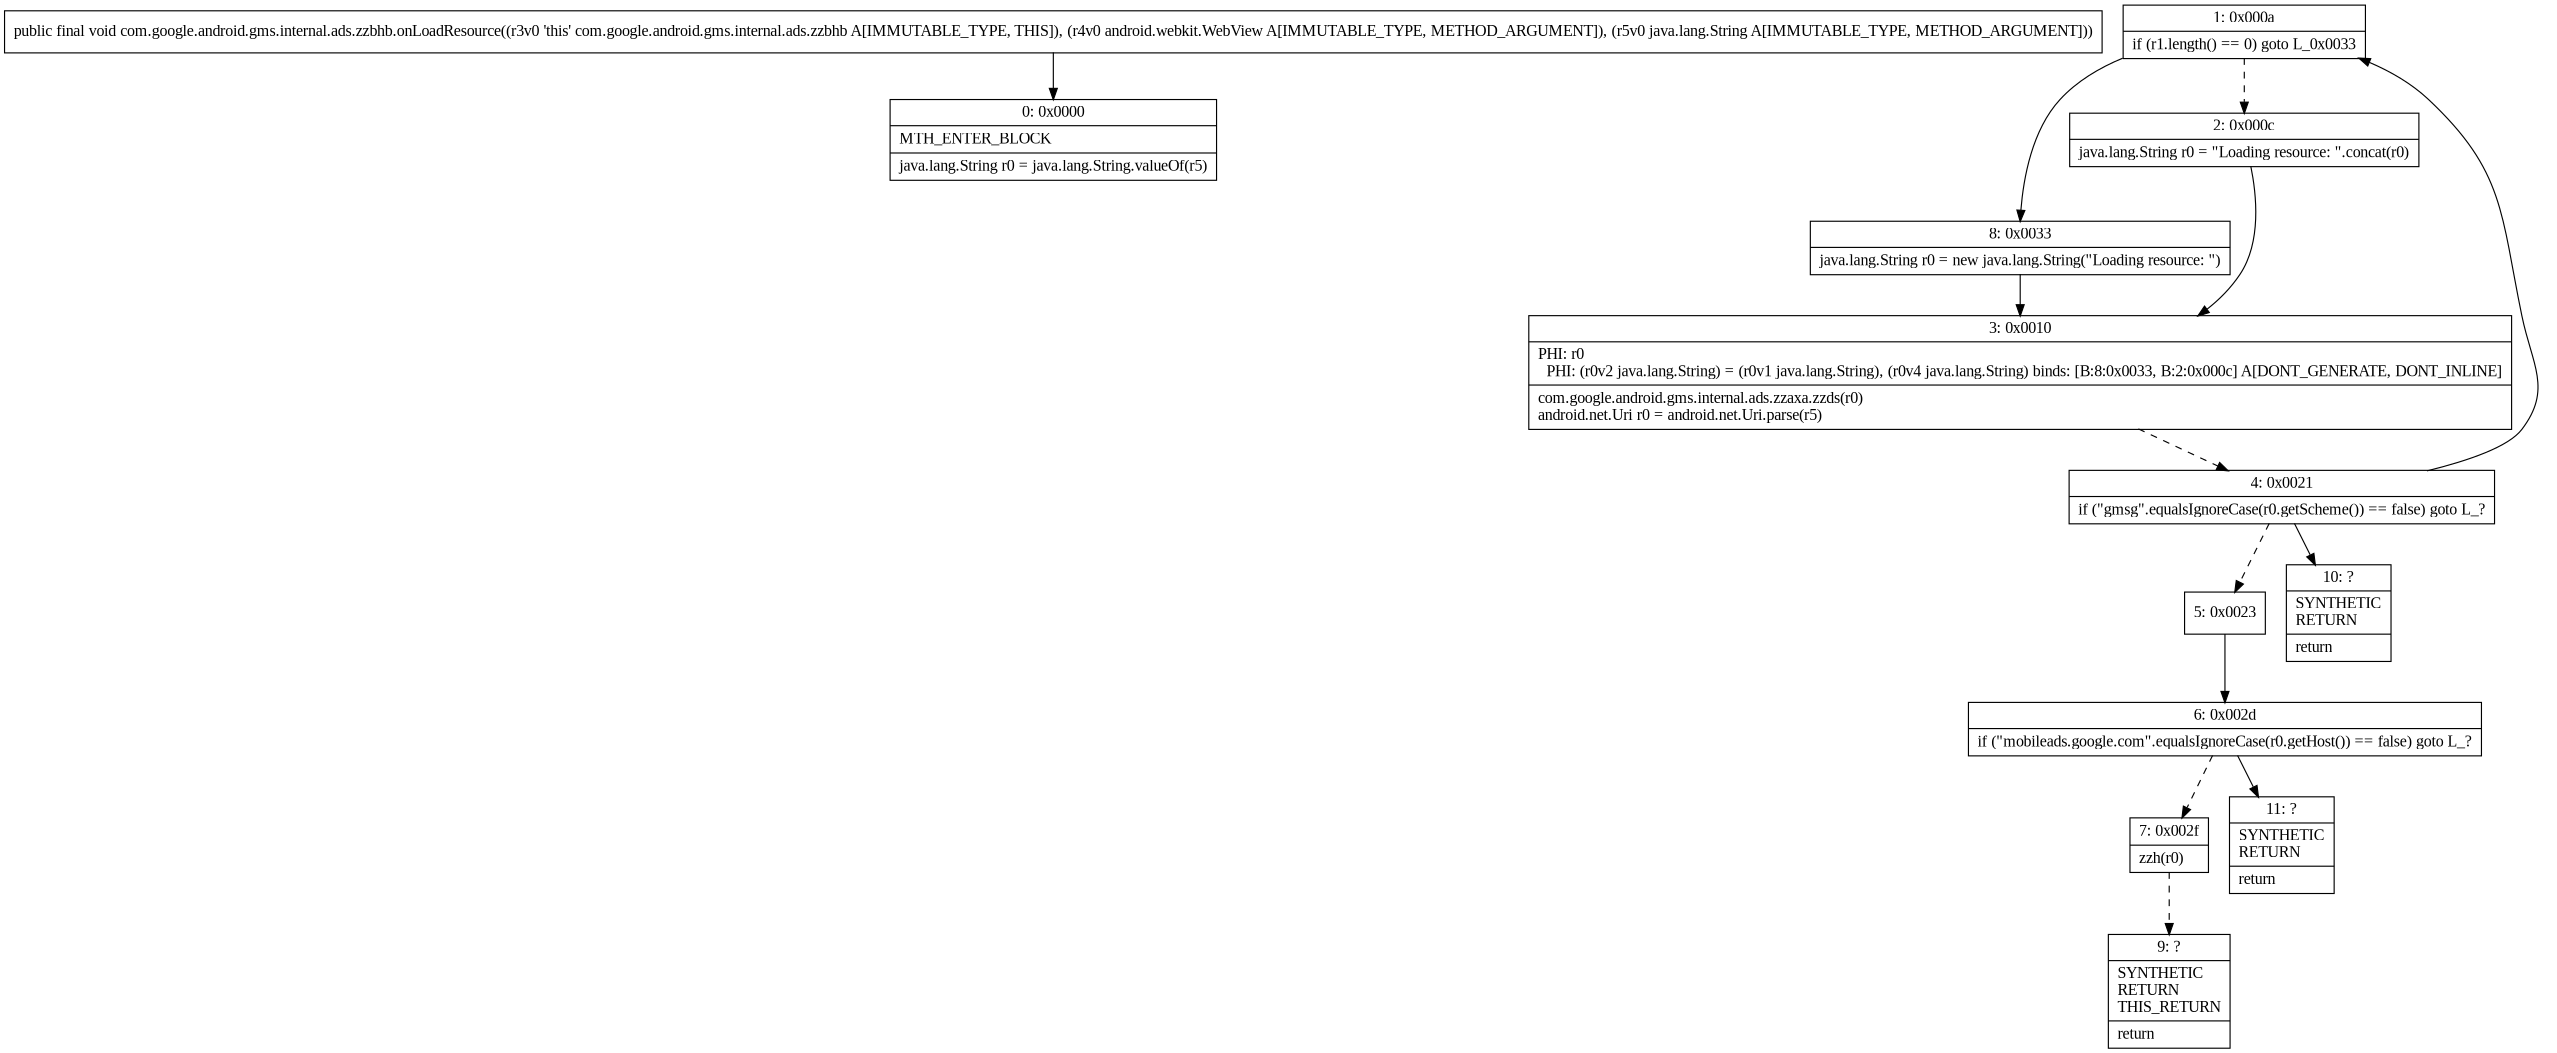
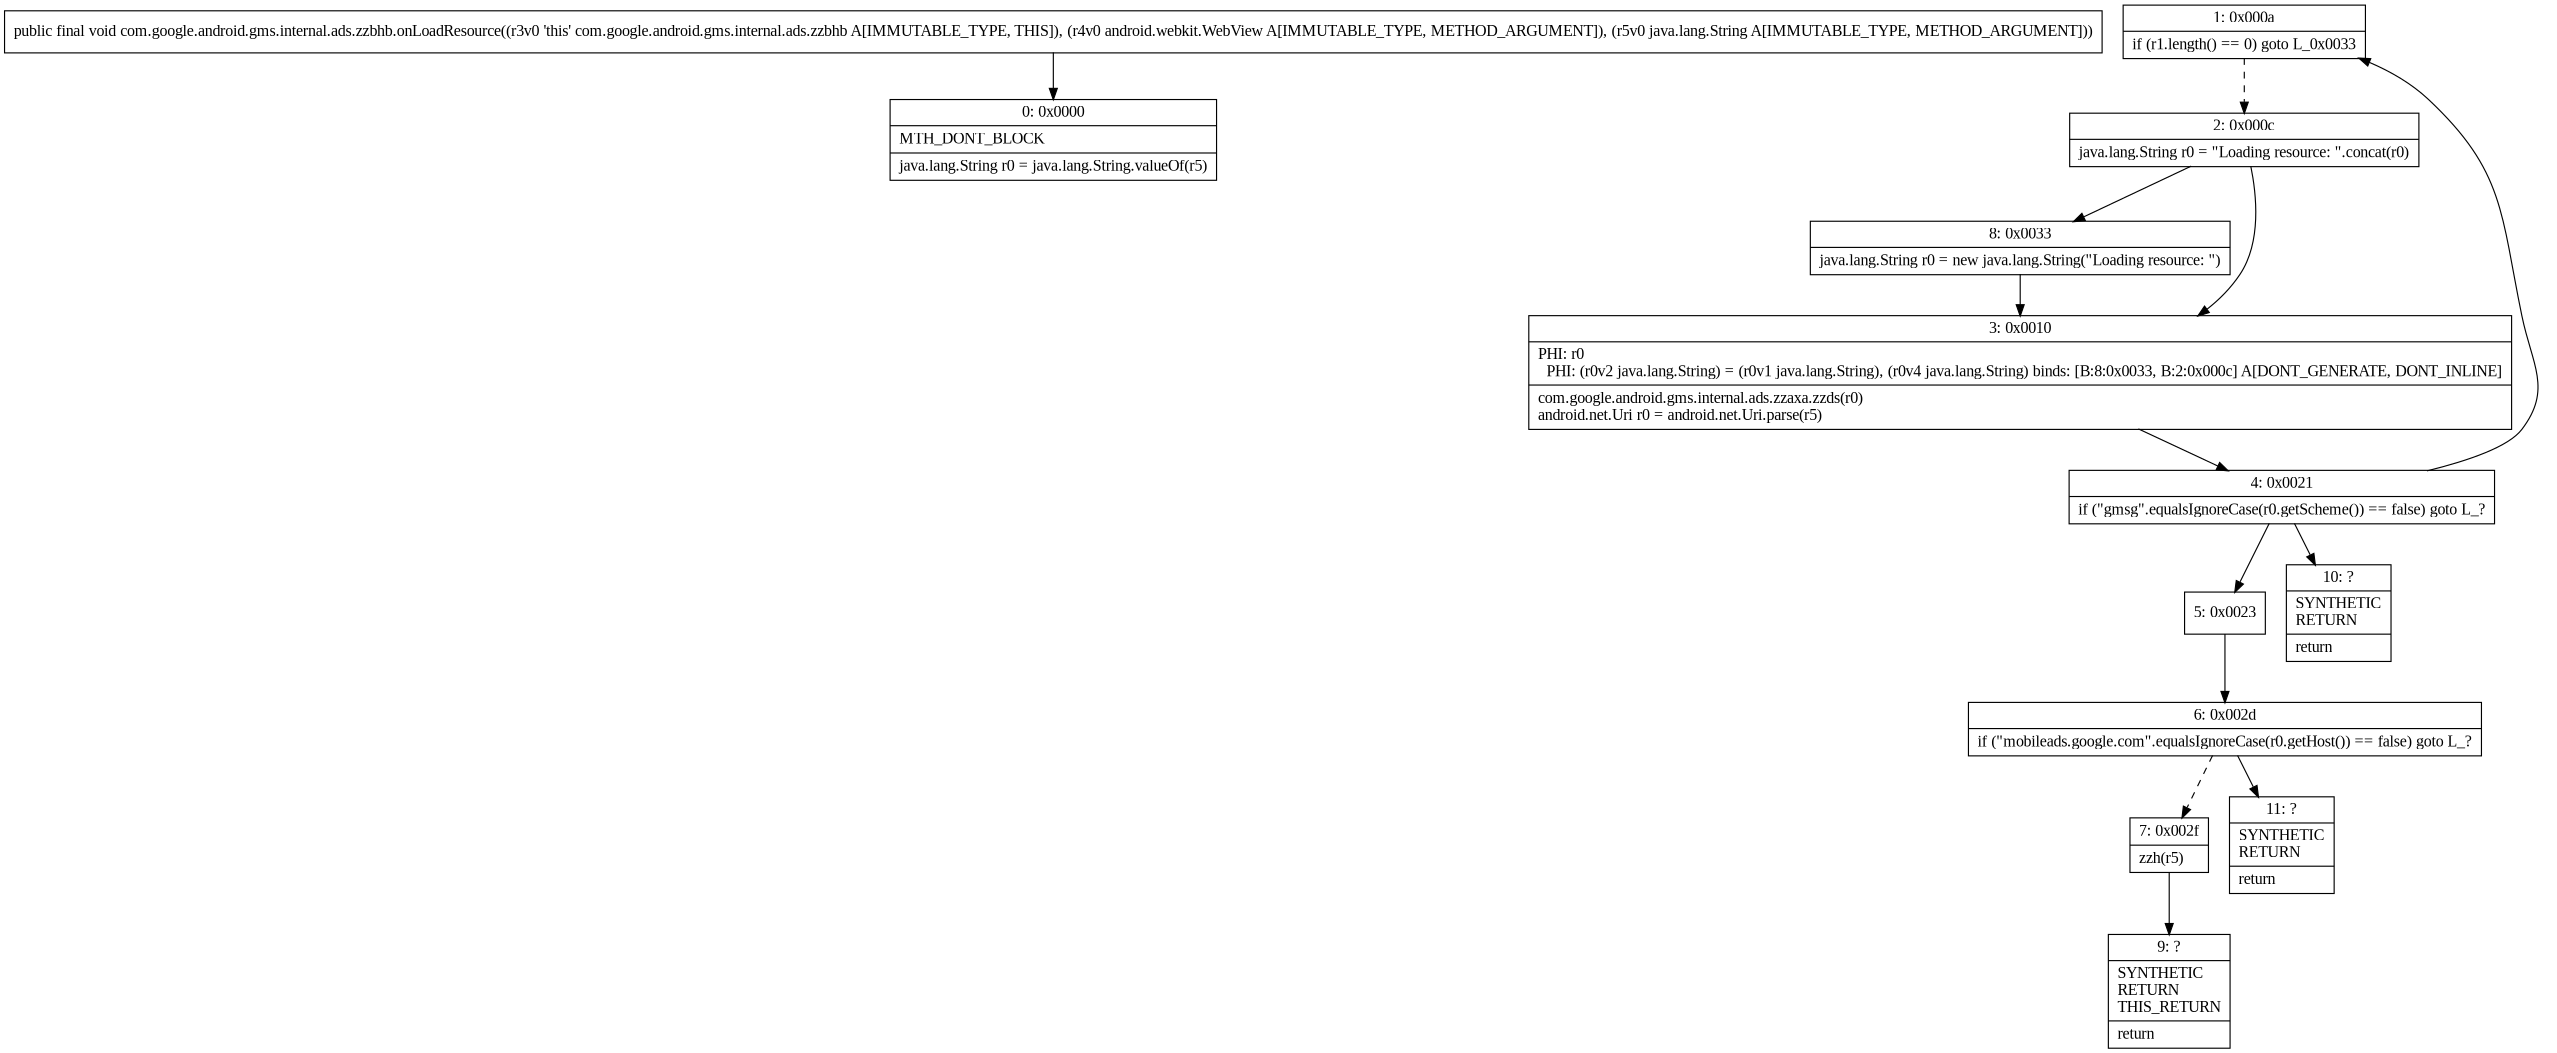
(2047, 117) -> (2138, 191)
(975, 139) -> (972, 139)
(2178, 447) -> (2178, 447)
(2255, 553) -> (2255, 553)
(2162, 858) -> (2162, 858)
(2169, 898) -> (2169, 898)
